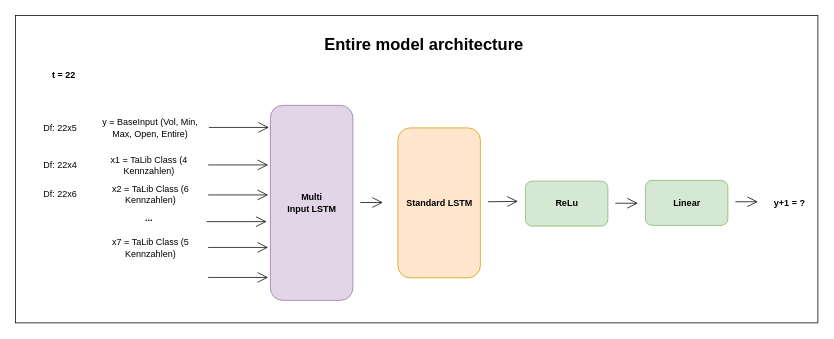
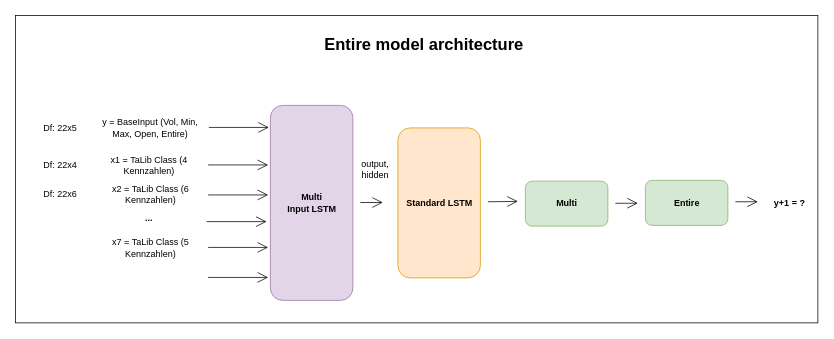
(64, 75) -> none
none -> (375, 169)
(687, 203) -> (687, 203)
(567, 204) -> (567, 204)
